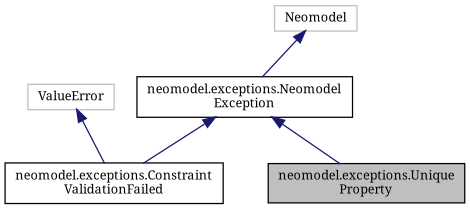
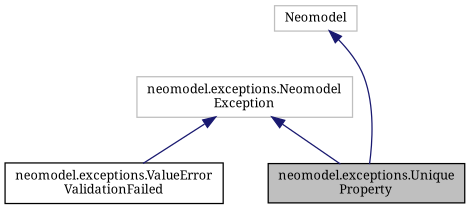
(279, 59) -> (369, 98)
(71, 97) -> none
(245, 97) -> (245, 97)
(114, 183) -> (114, 183)
